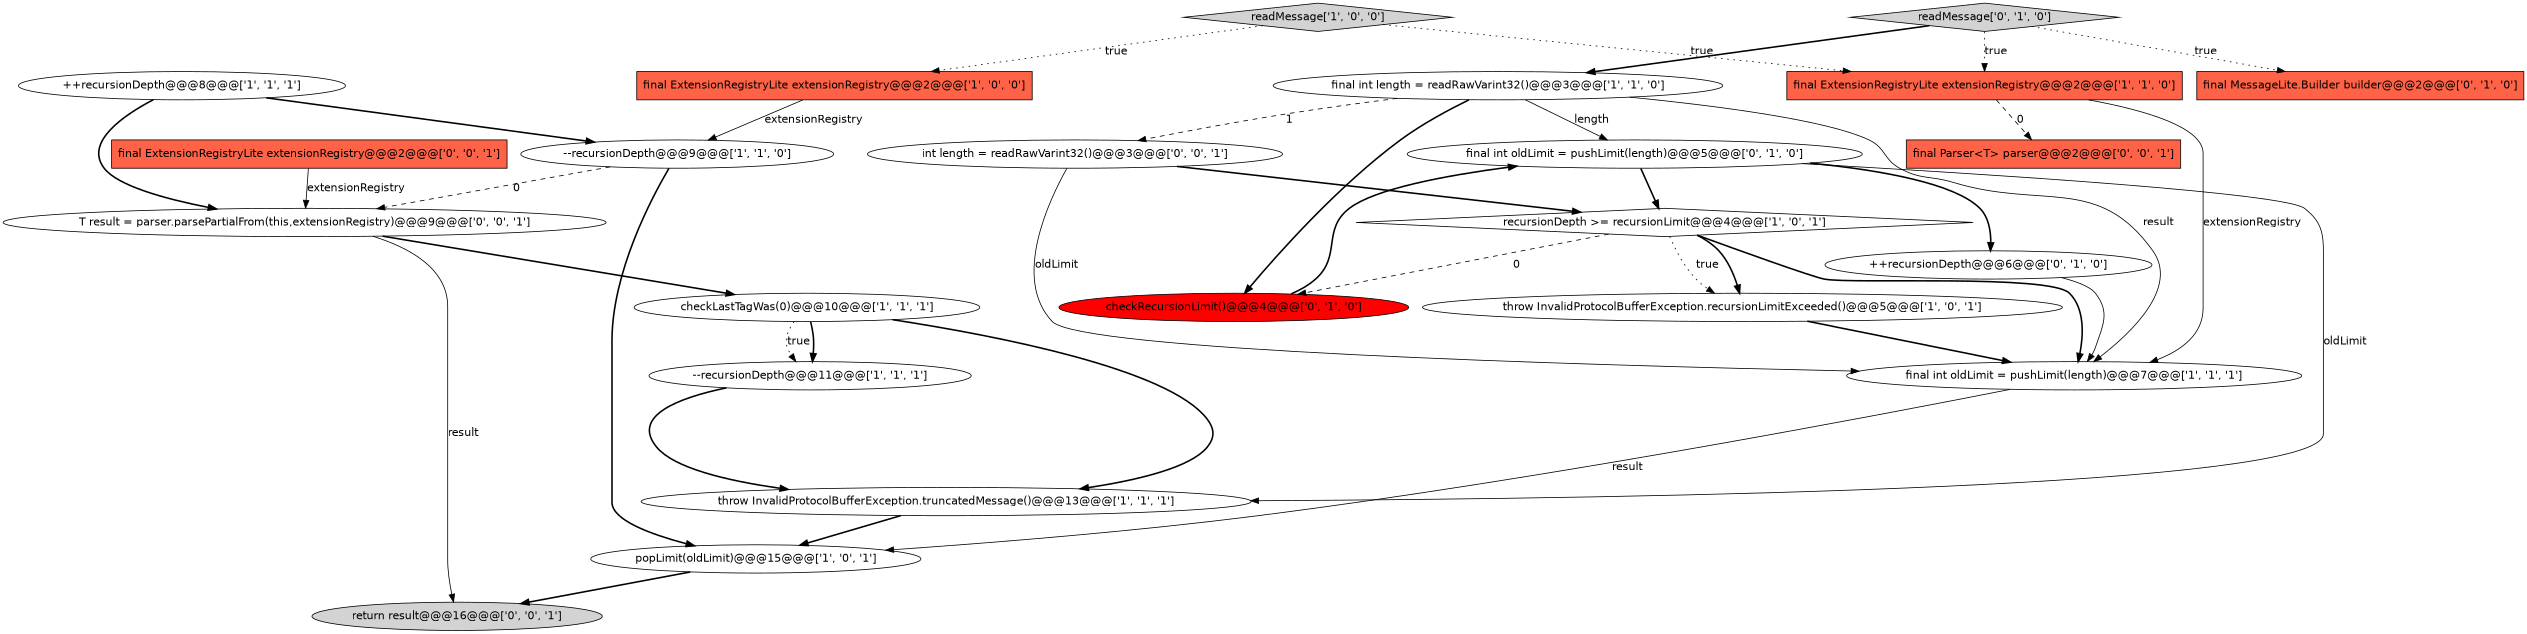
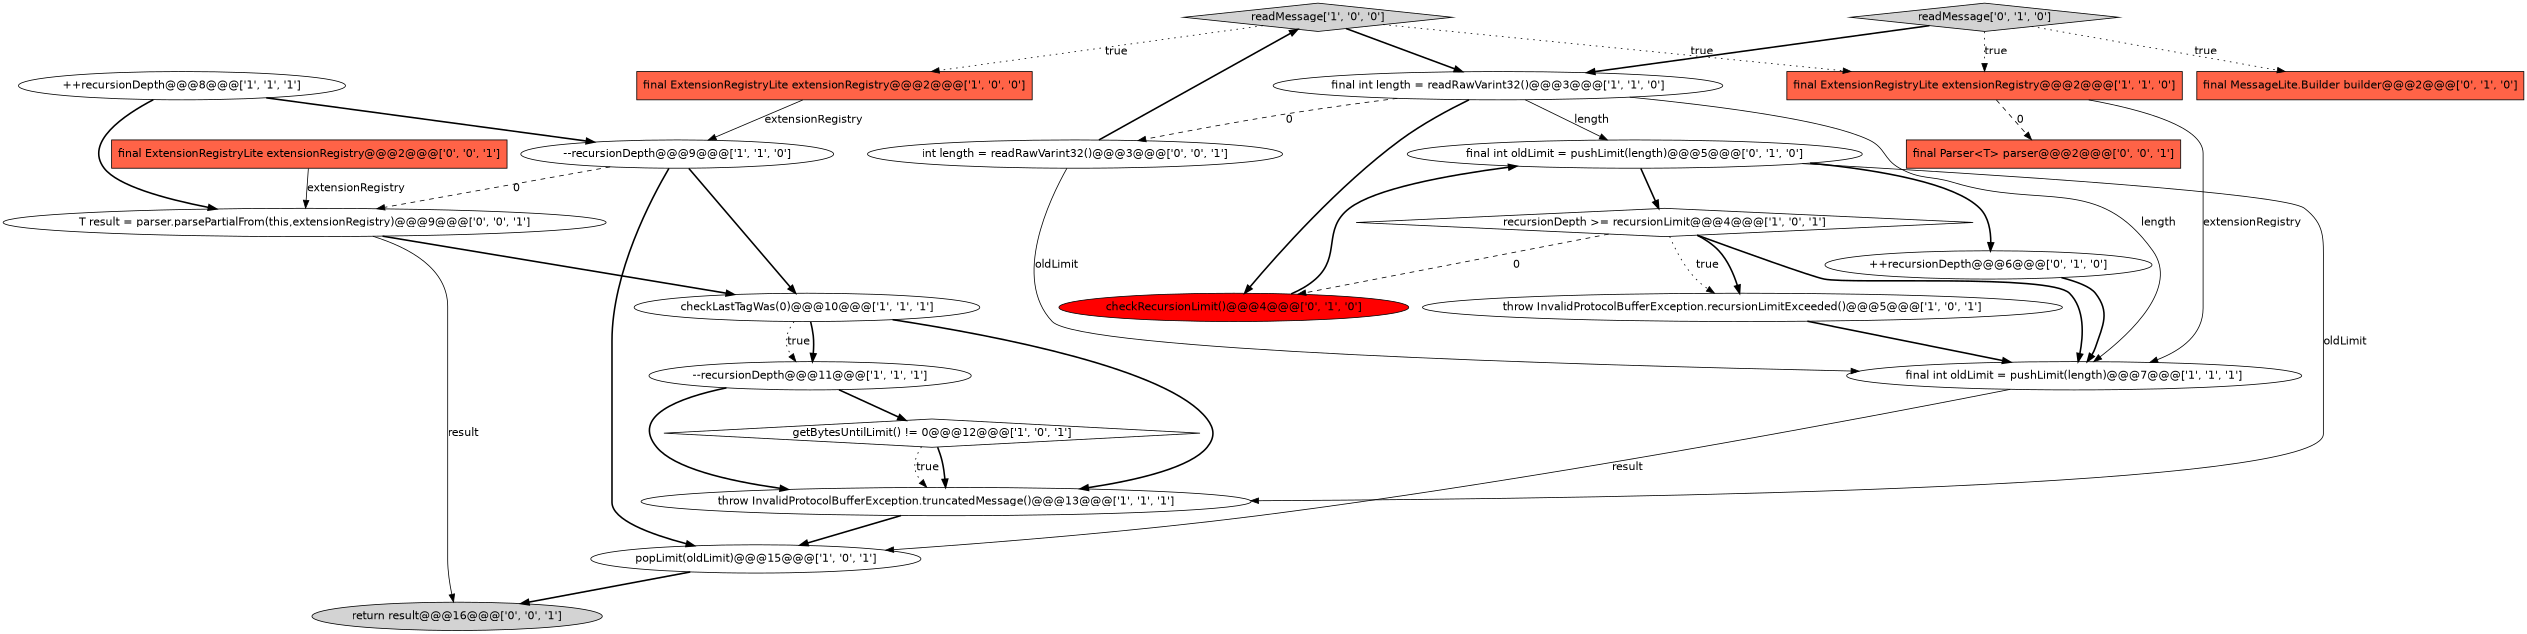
none -> (1400, 49)
(1290, 120) -> (1290, 120)
(1375, 189) -> (1195, 87)
(2159, 222) -> (2159, 222)
none -> (740, 228)
(2102, 305) -> (2102, 305)
none -> (932, 433)
